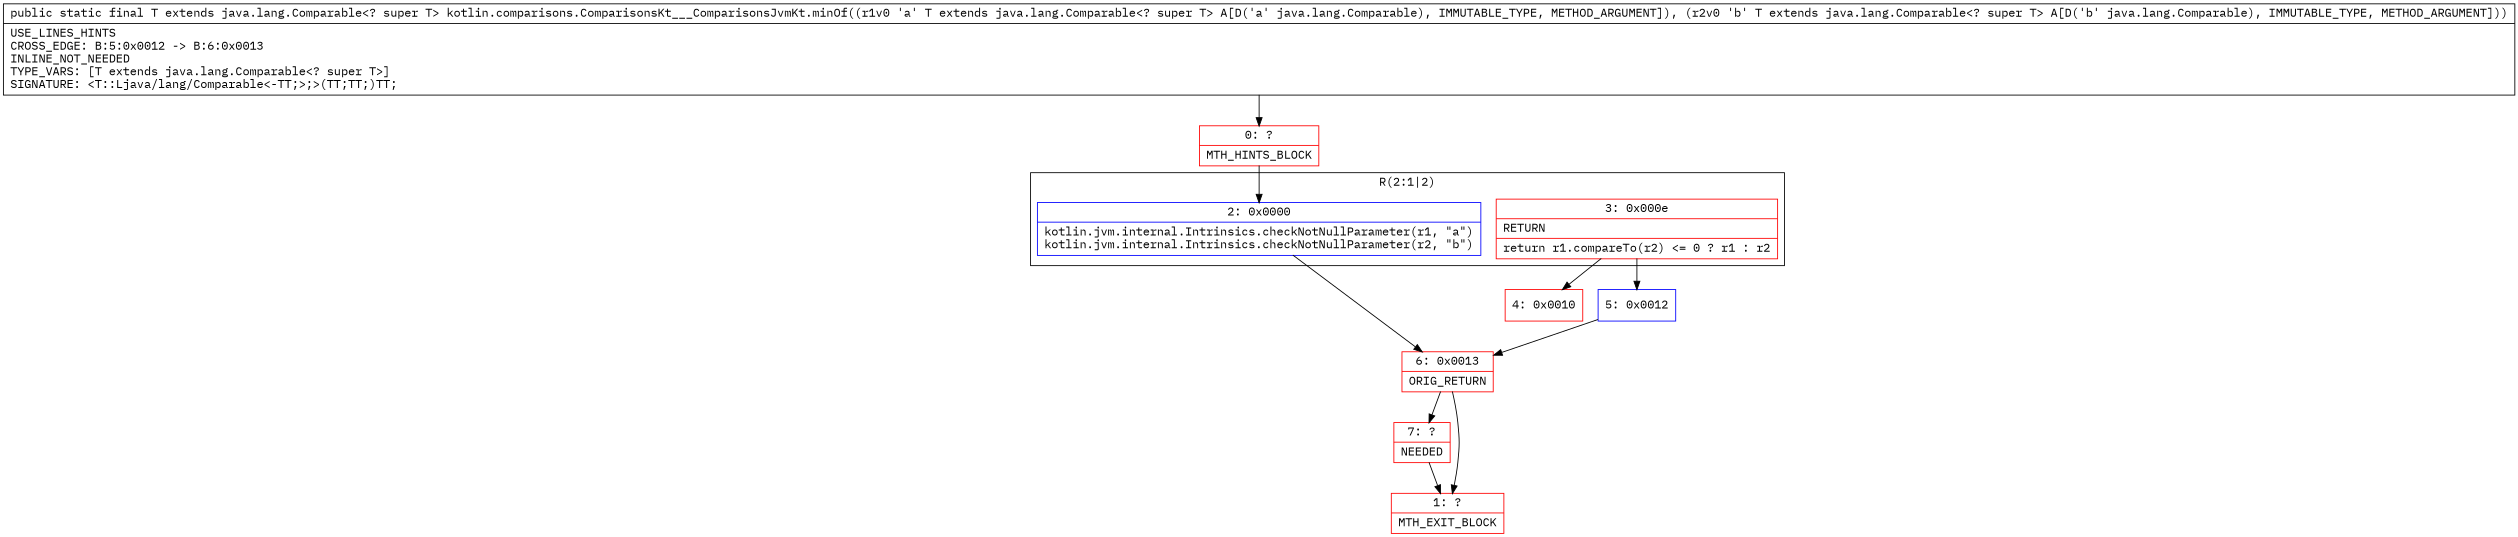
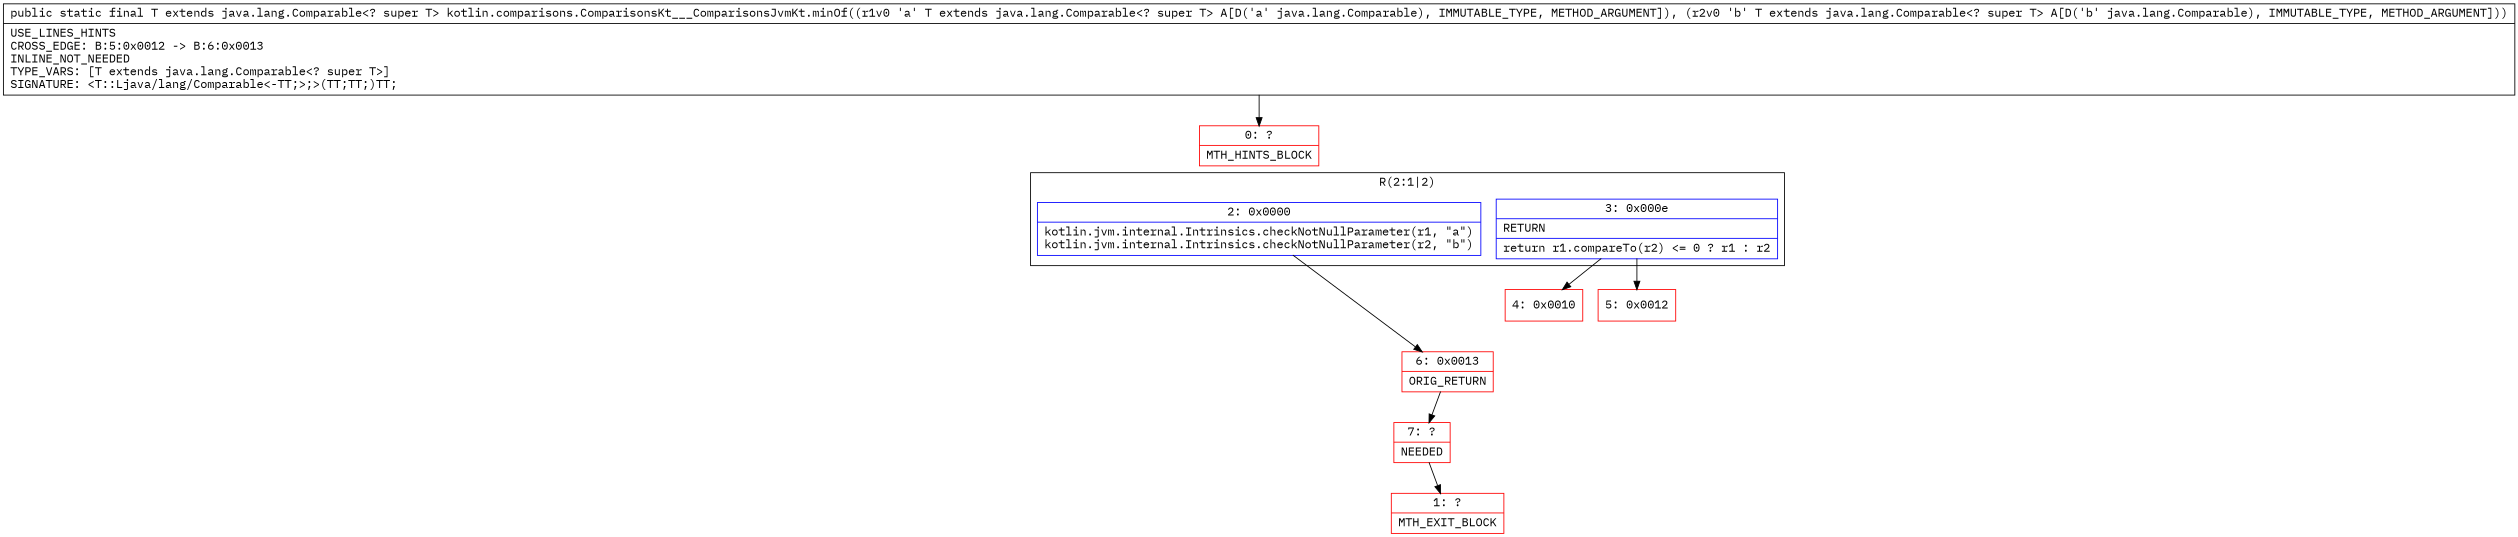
(1259, 180) -> none
(1637, 229) -> (1637, 229)
(1637, 305) -> (1637, 305)
(1550, 336) -> none
(1459, 438) -> none
